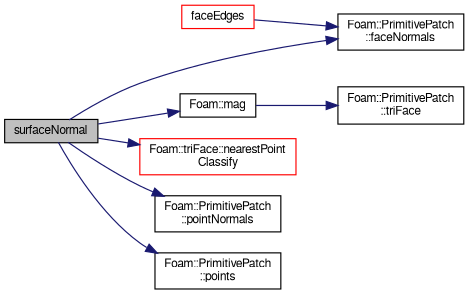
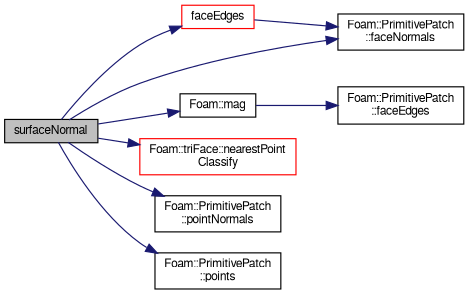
none -> (110, 68)
(401, 105) -> (401, 105)
